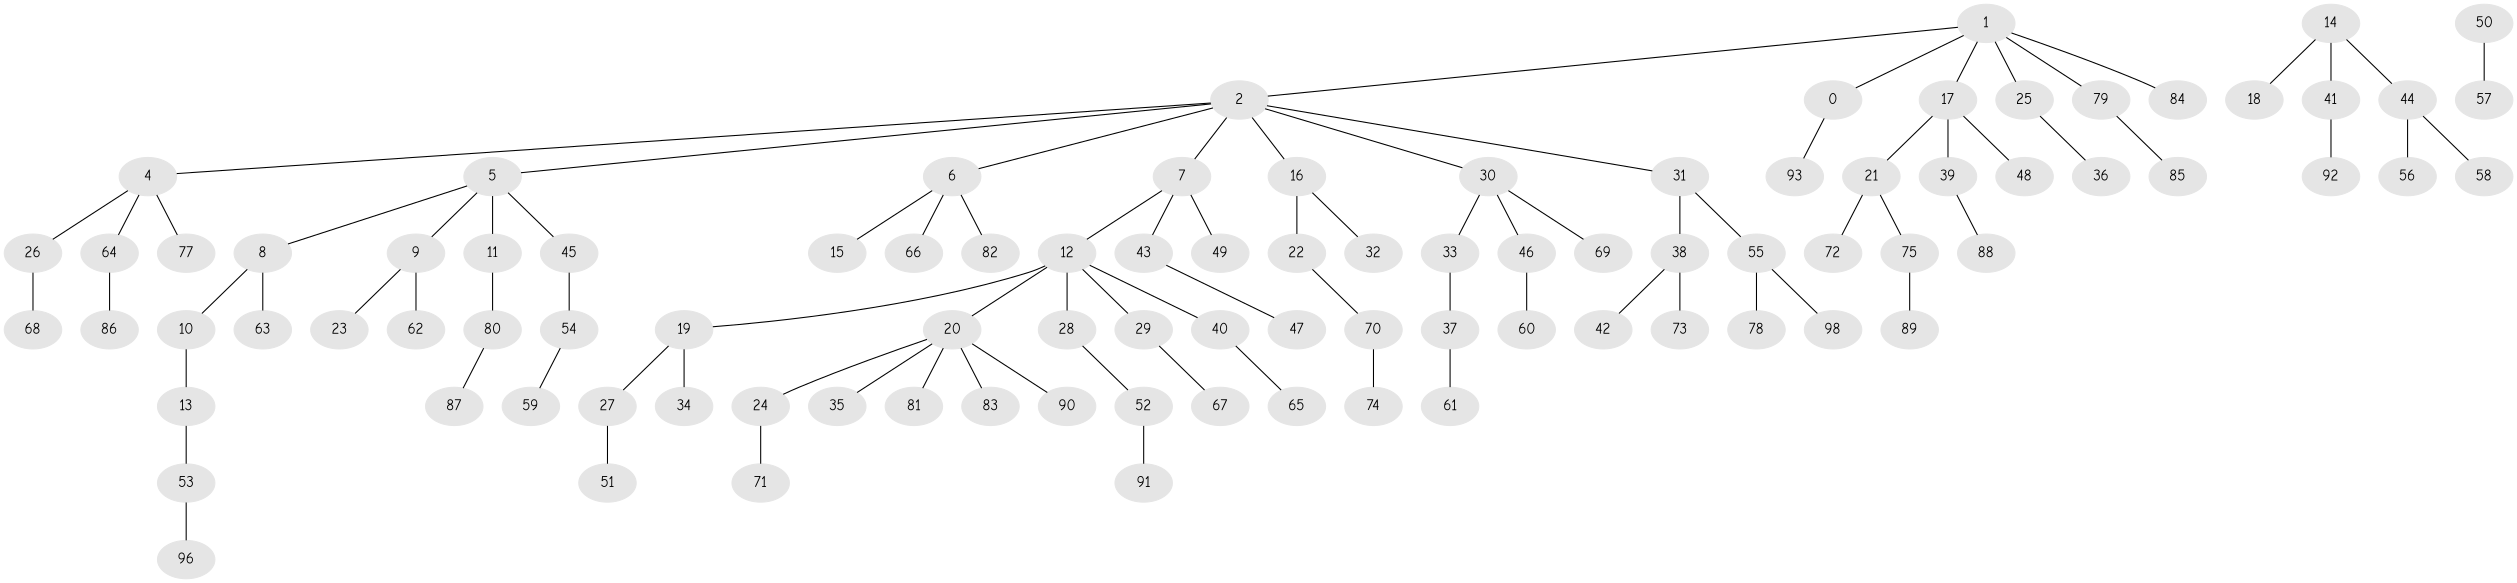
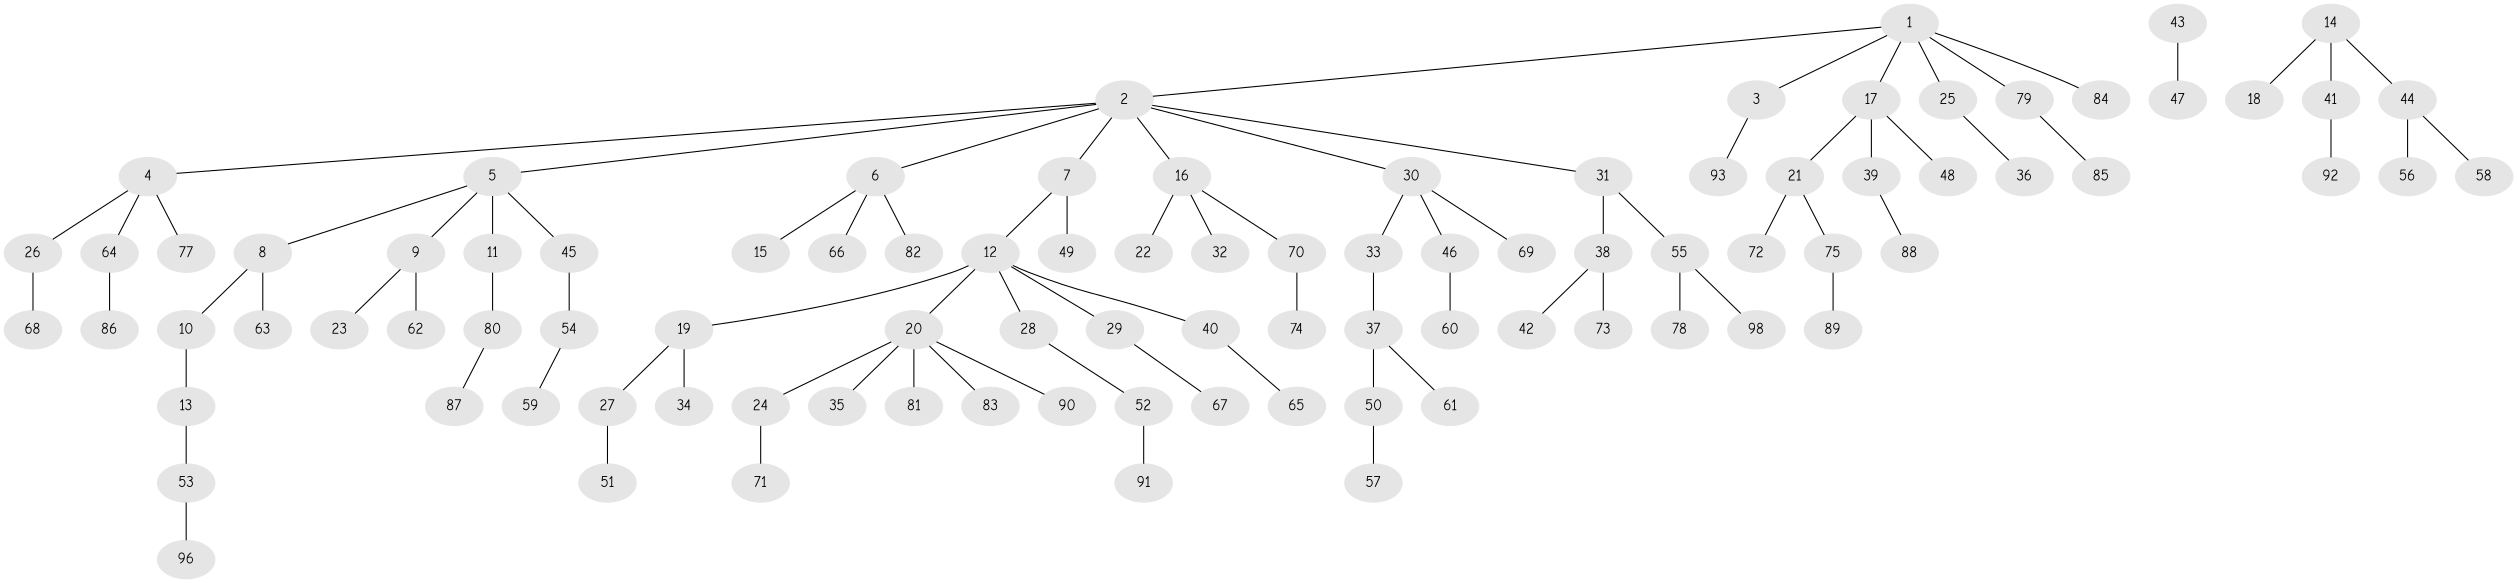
(1833, 100) -> (1756, 100)
(1163, 215) -> none
(1335, 291) -> (1240, 215)
none -> (1373, 368)
